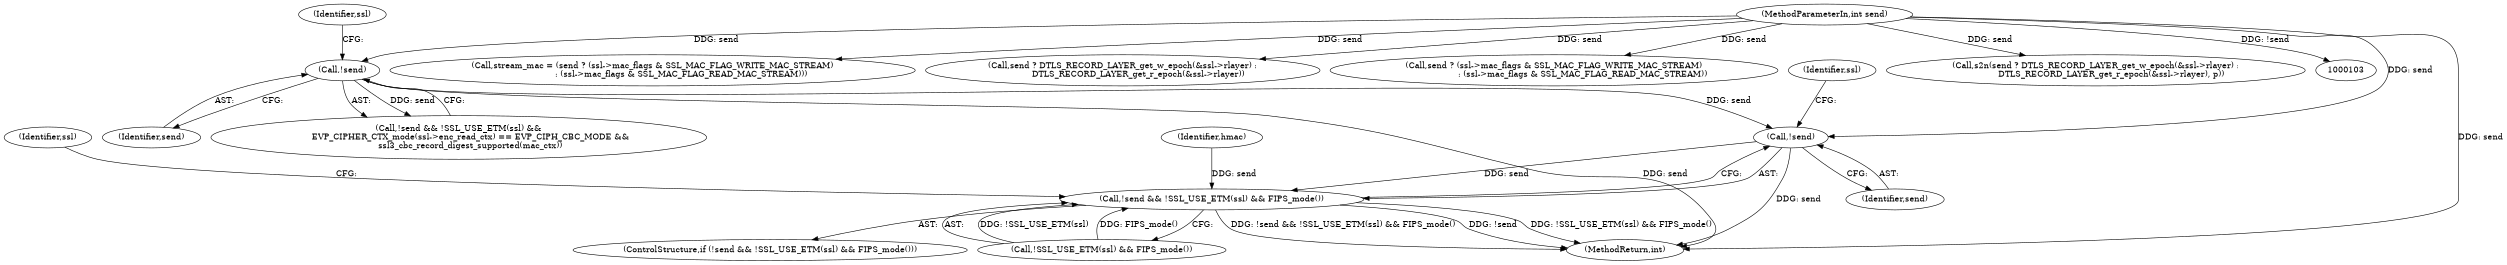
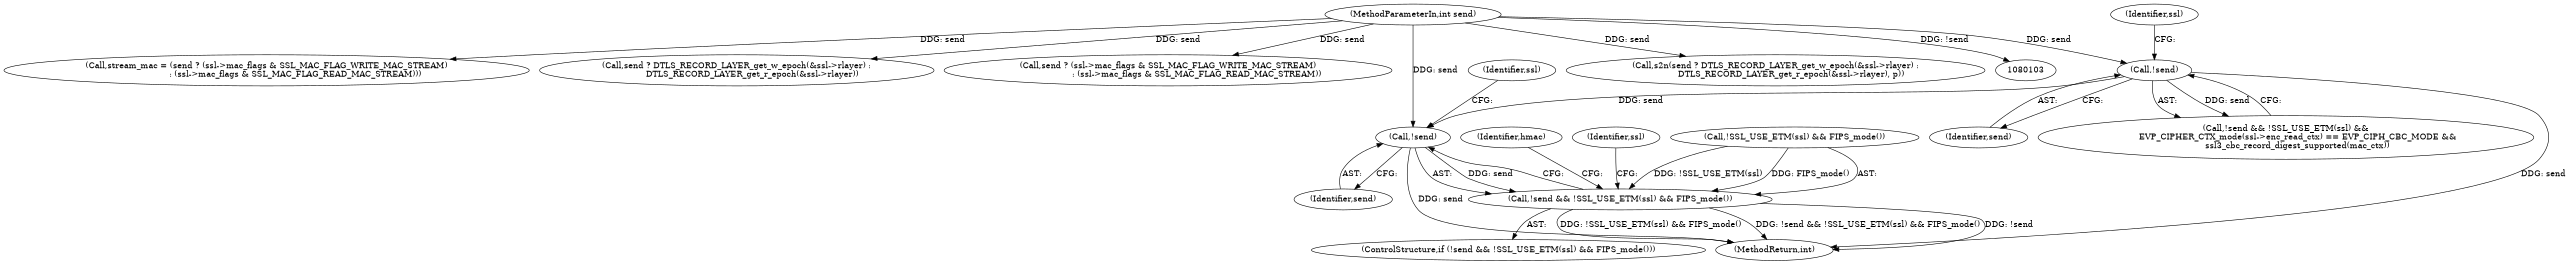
(2346, 70) -> (2026, 70)
(1234, 174) -> (1594, 174)
(2425, 214) -> none
(1183, 228) -> none
